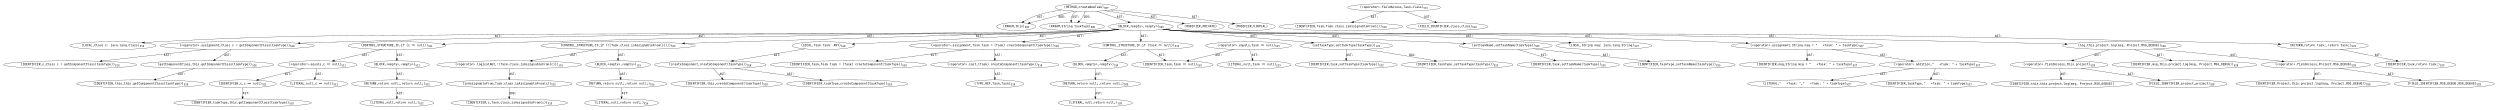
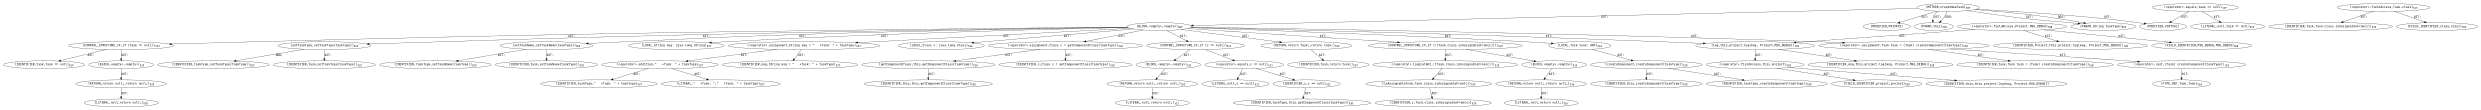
(1212, 55) -> (2180, 17)
(2218, 55) -> (1886, 36)
(514, 93) -> (1436, 93)
